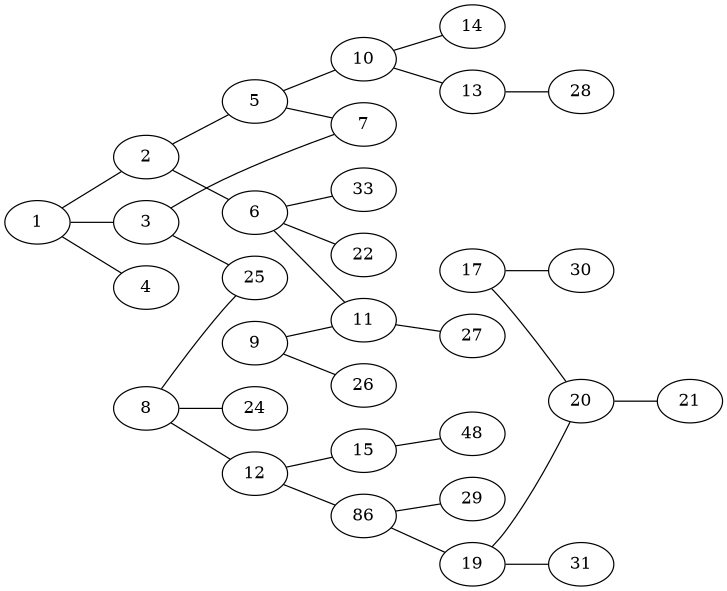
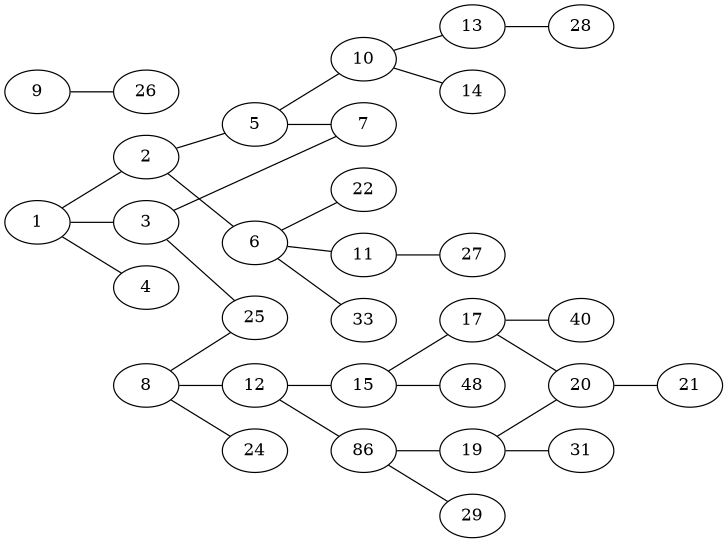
(581, 271) -> (581, 320)
(309, 332) -> none
none -> (418, 353)
